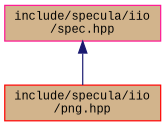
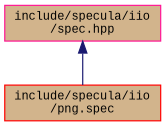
(83, 103) -> (83, 103)
